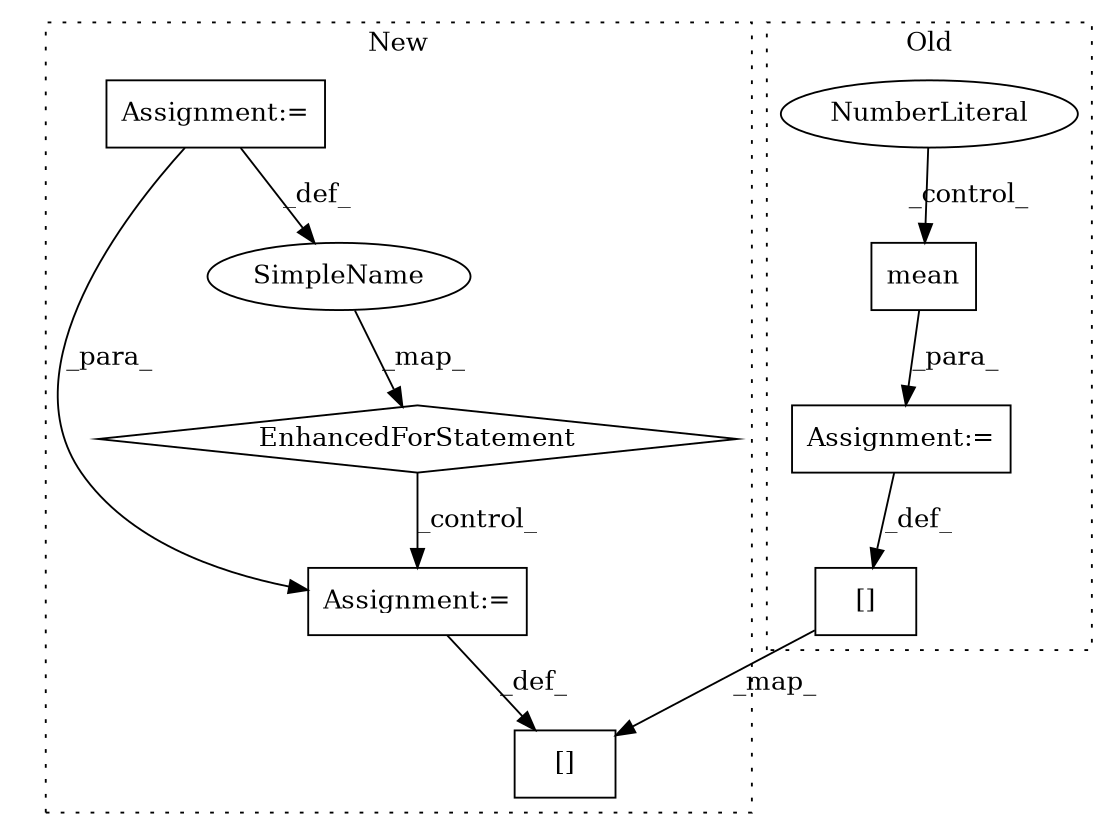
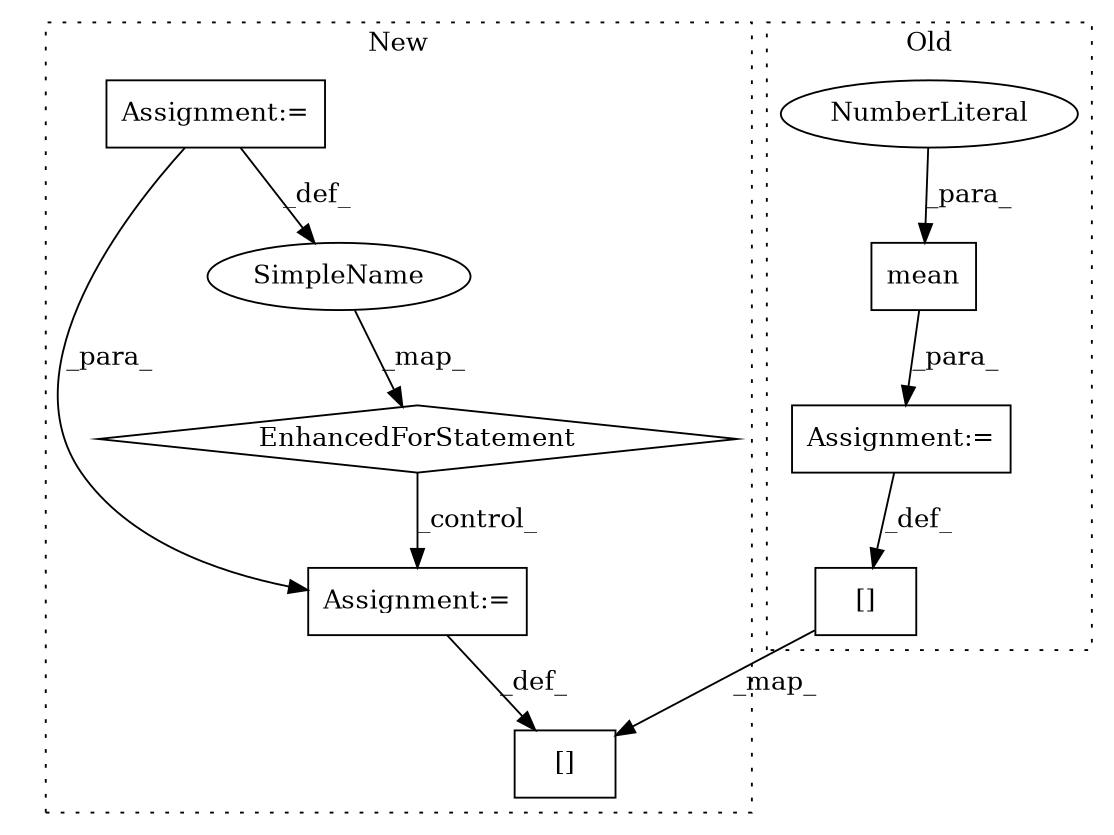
(969, 195) -> (969, 195)
